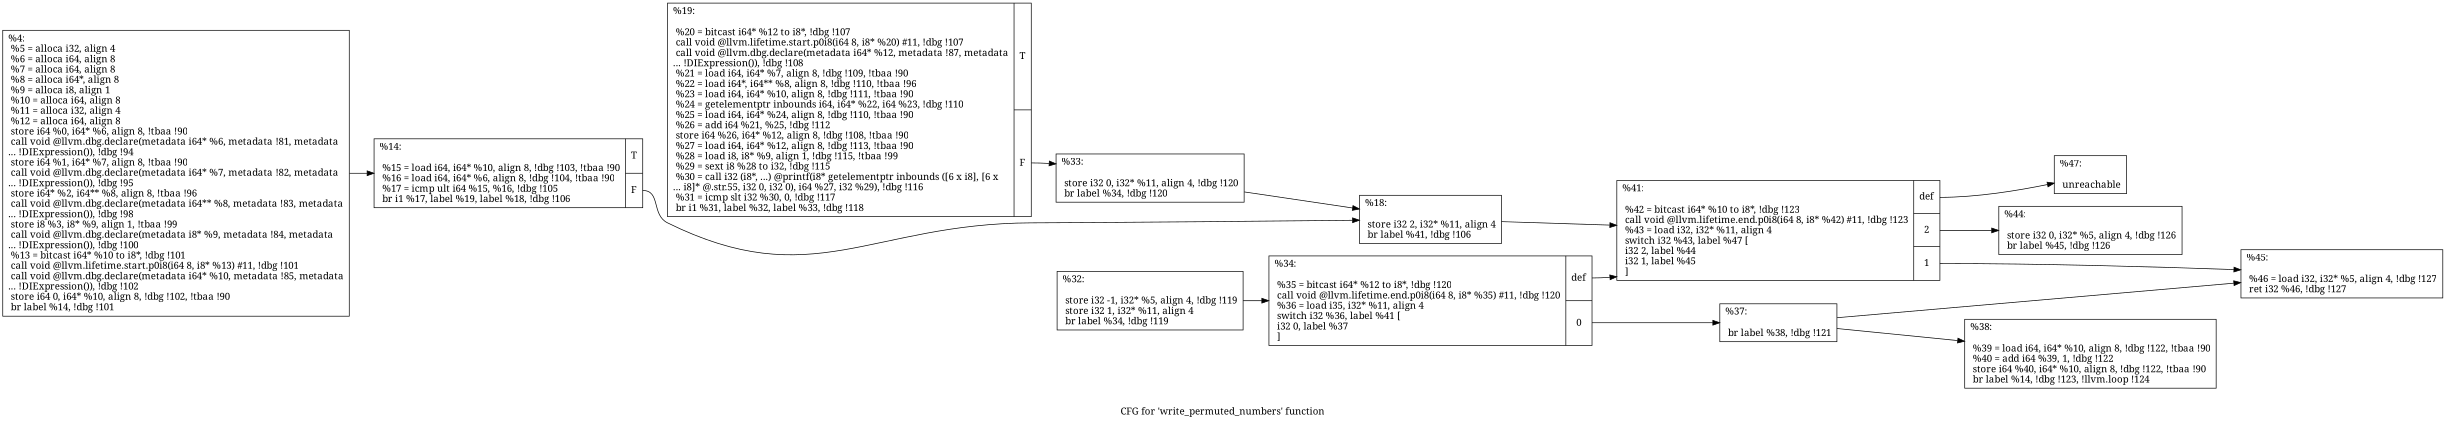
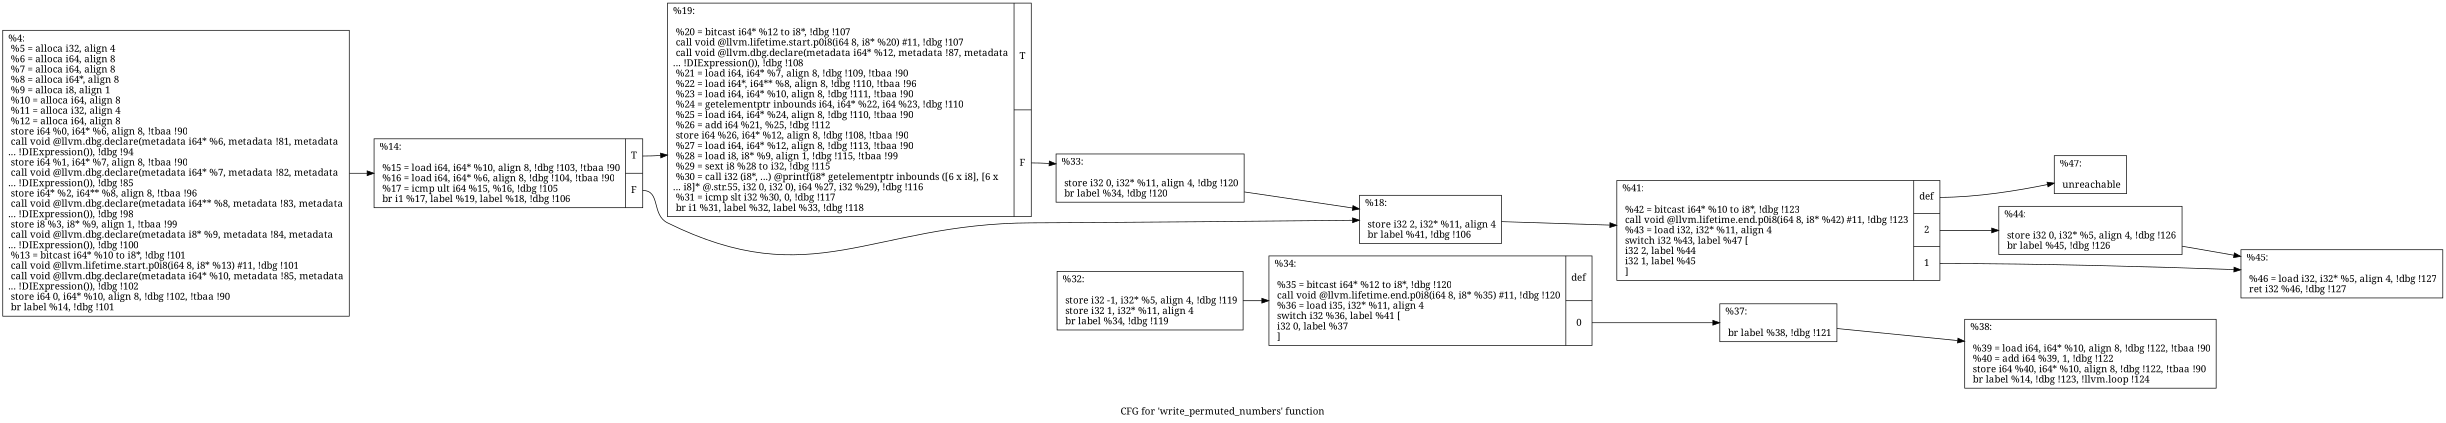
none -> (652, 156)
(71, 183) -> (71, 183)
(1601, 278) -> none
(2035, 300) -> (2208, 251)
